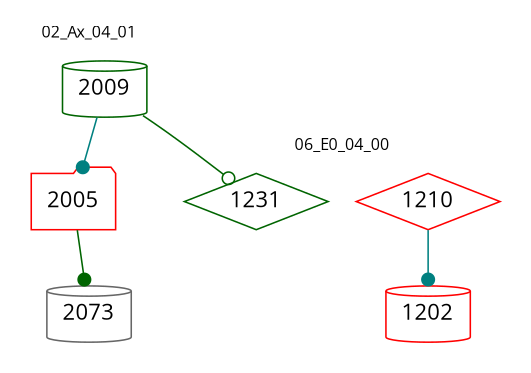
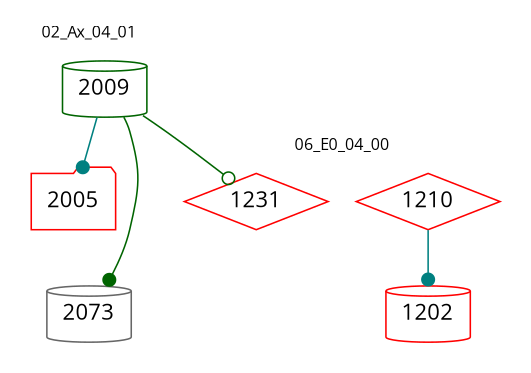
(256, 202) -> (256, 202)
(80, 252) -> (136, 197)
